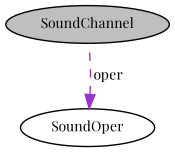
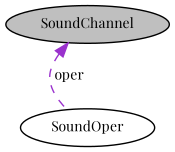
(90, 69) -> (51, 83)
